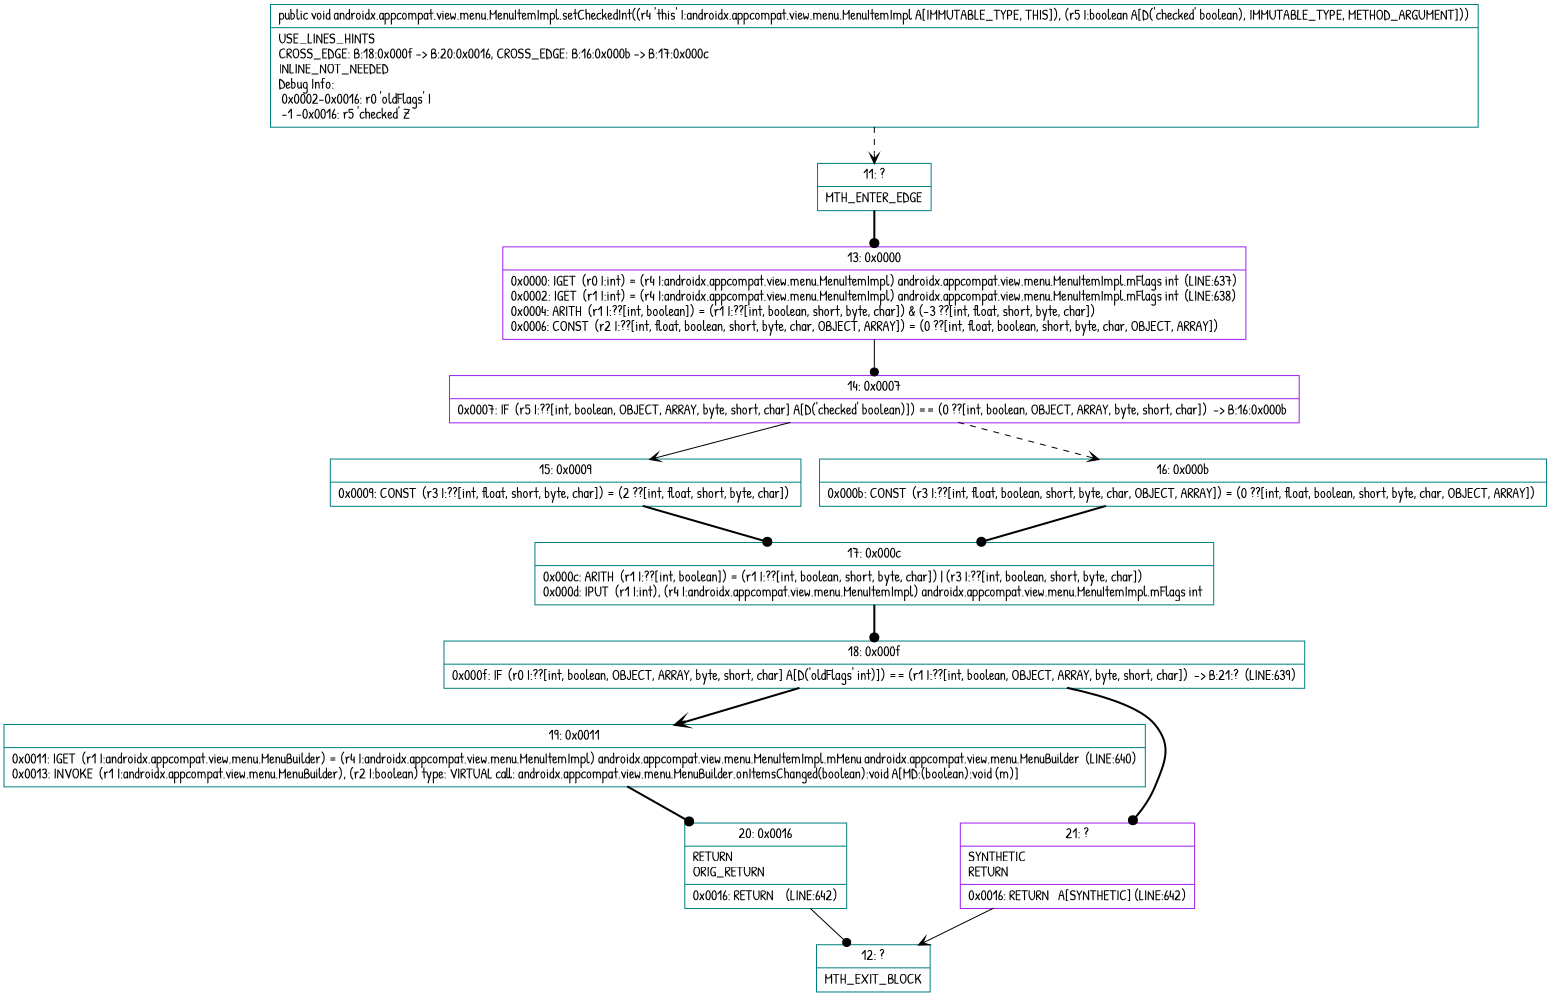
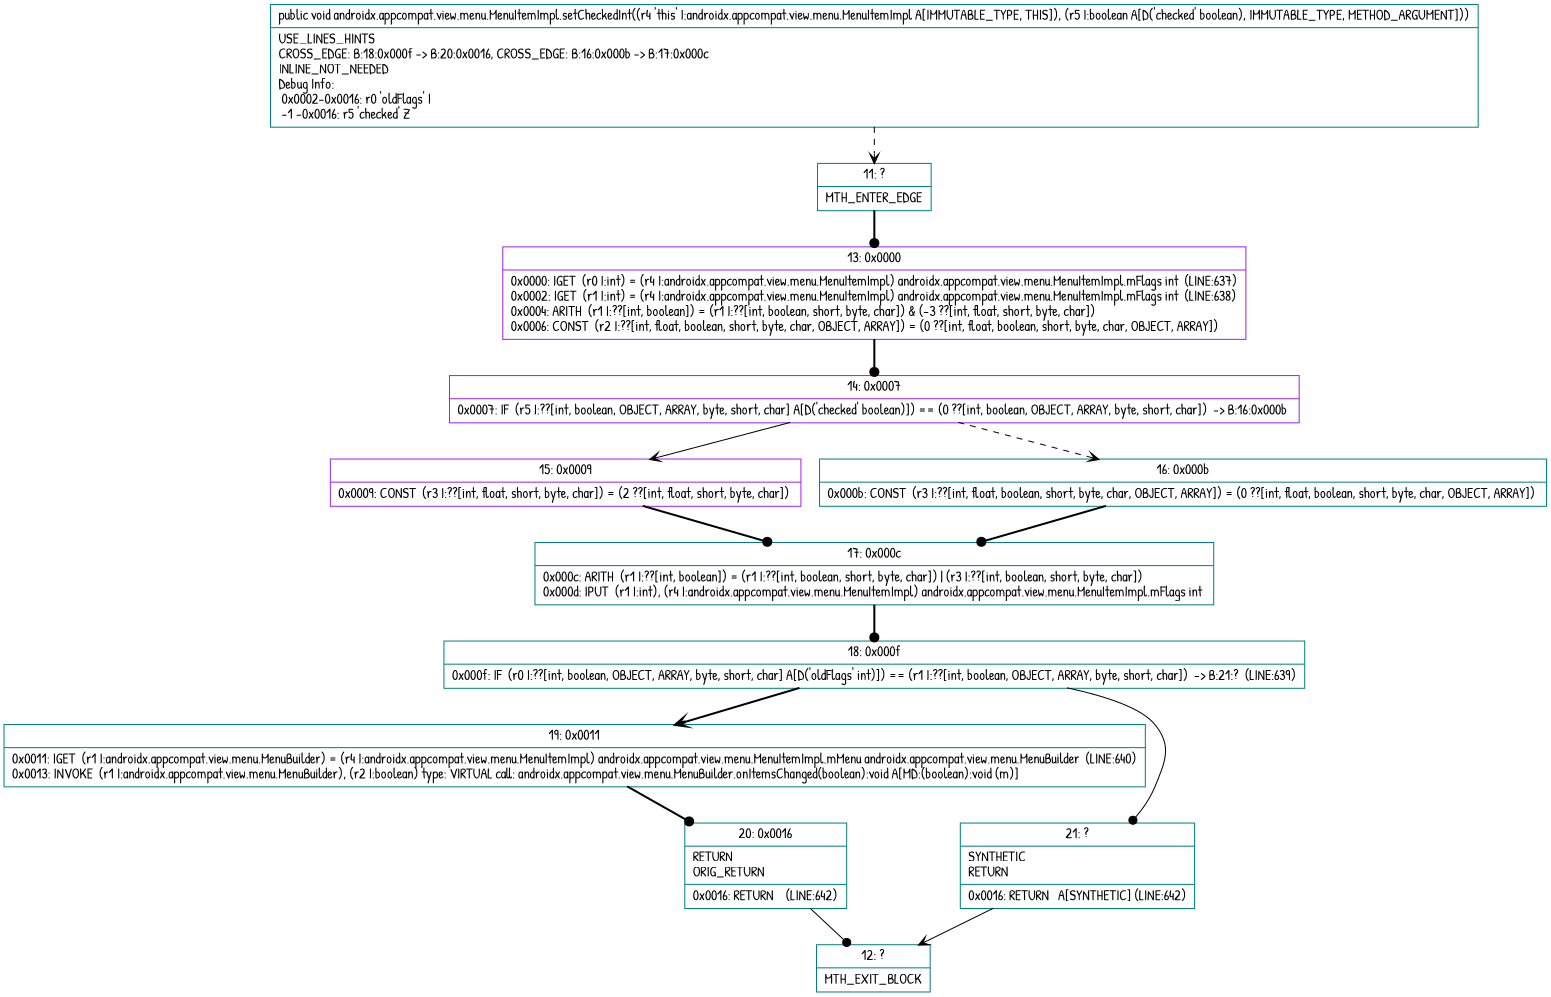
(874, 353) -> (874, 353)
(566, 483) -> (566, 483)
(1157, 727) -> (1157, 727)
(1077, 866) -> (1077, 866)
